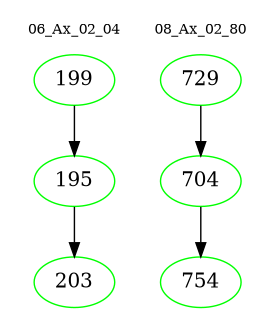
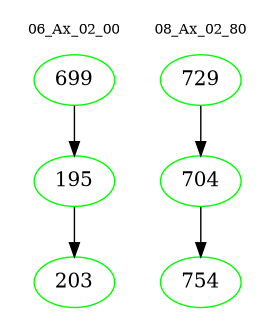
(74, 30) -> (74, 30)
(74, 80) -> (74, 80)
